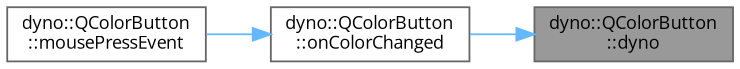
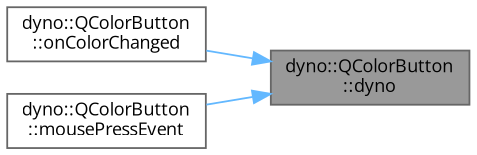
(229, 34) -> (230, 101)
